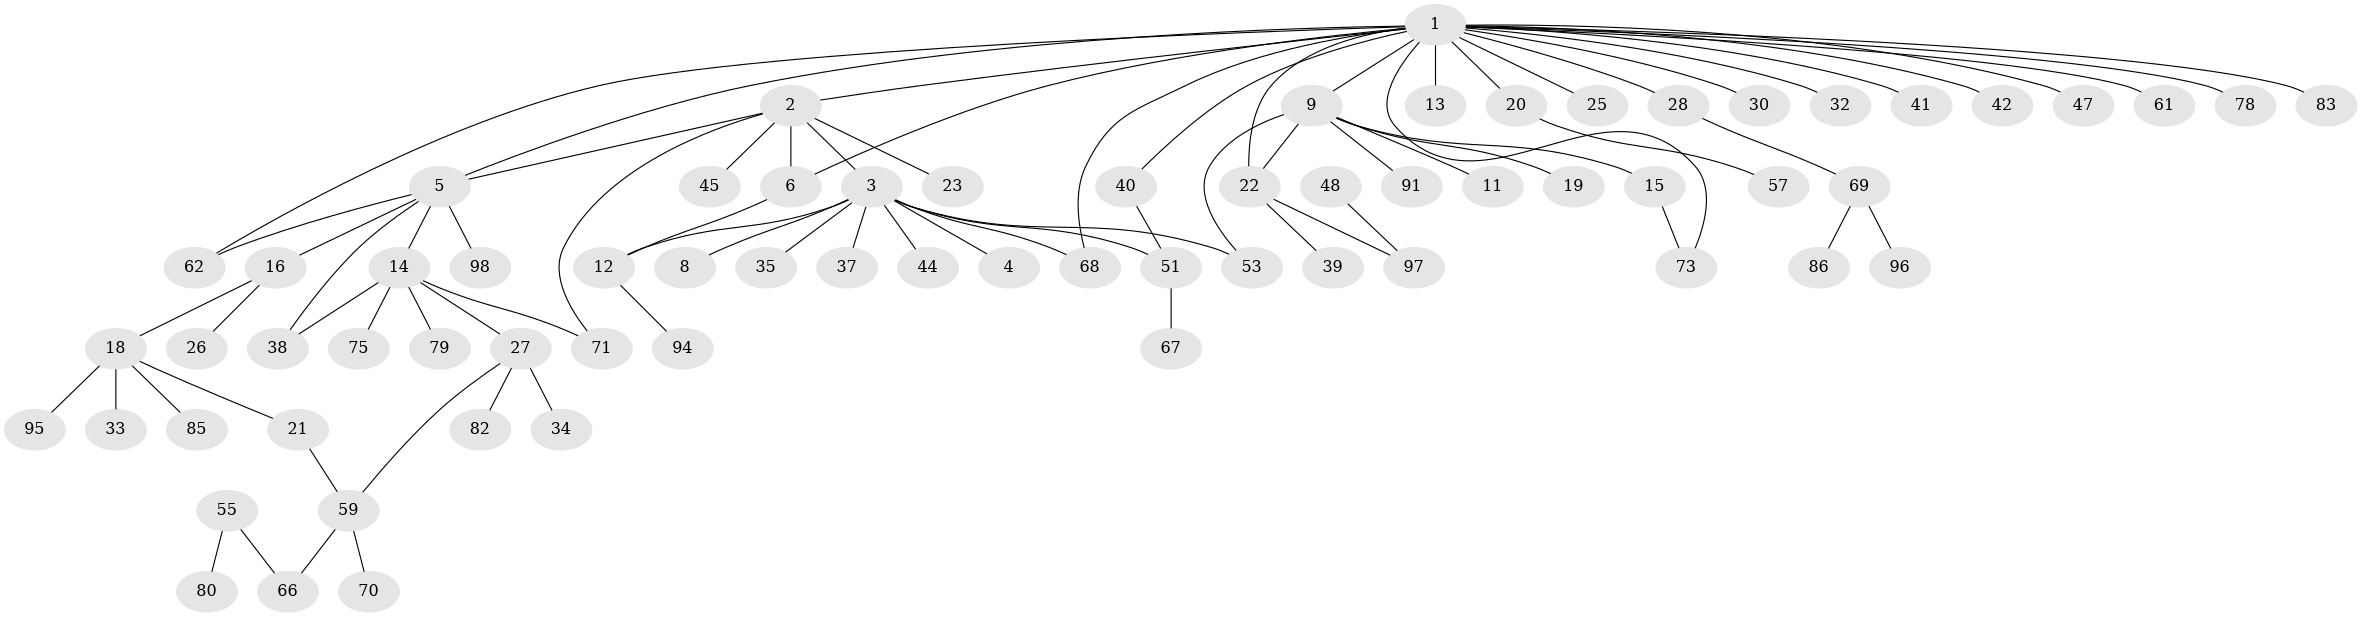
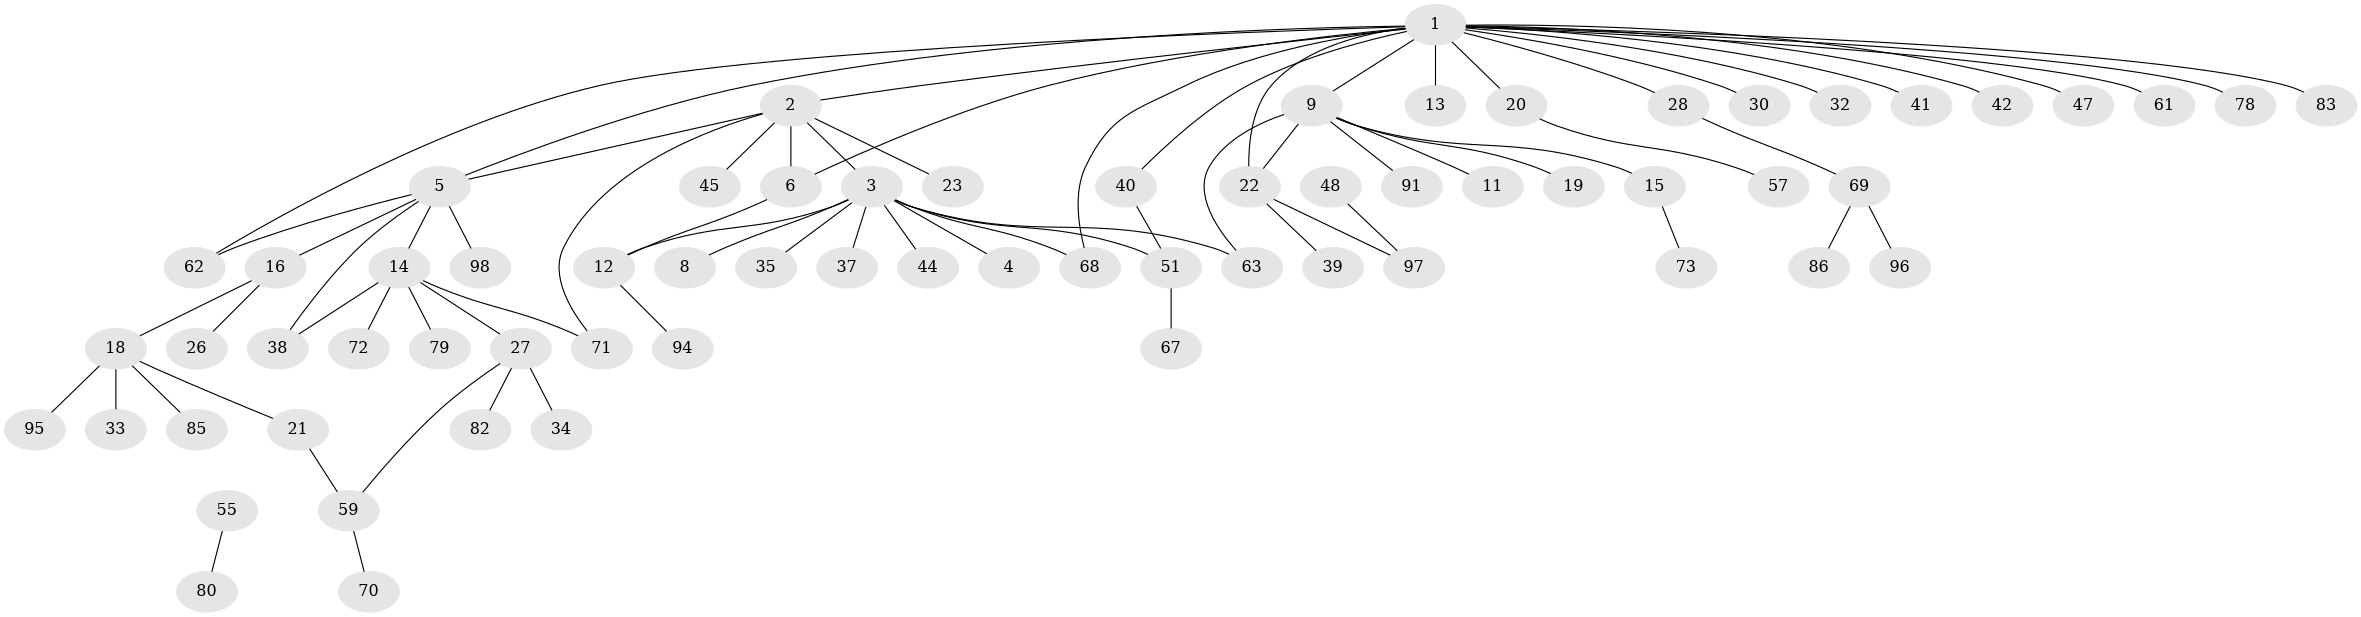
(1598, 106) -> none
(1553, 144) -> none
(1252, 268) -> (1252, 268)
(359, 349) -> (359, 349)
(288, 592) -> none
